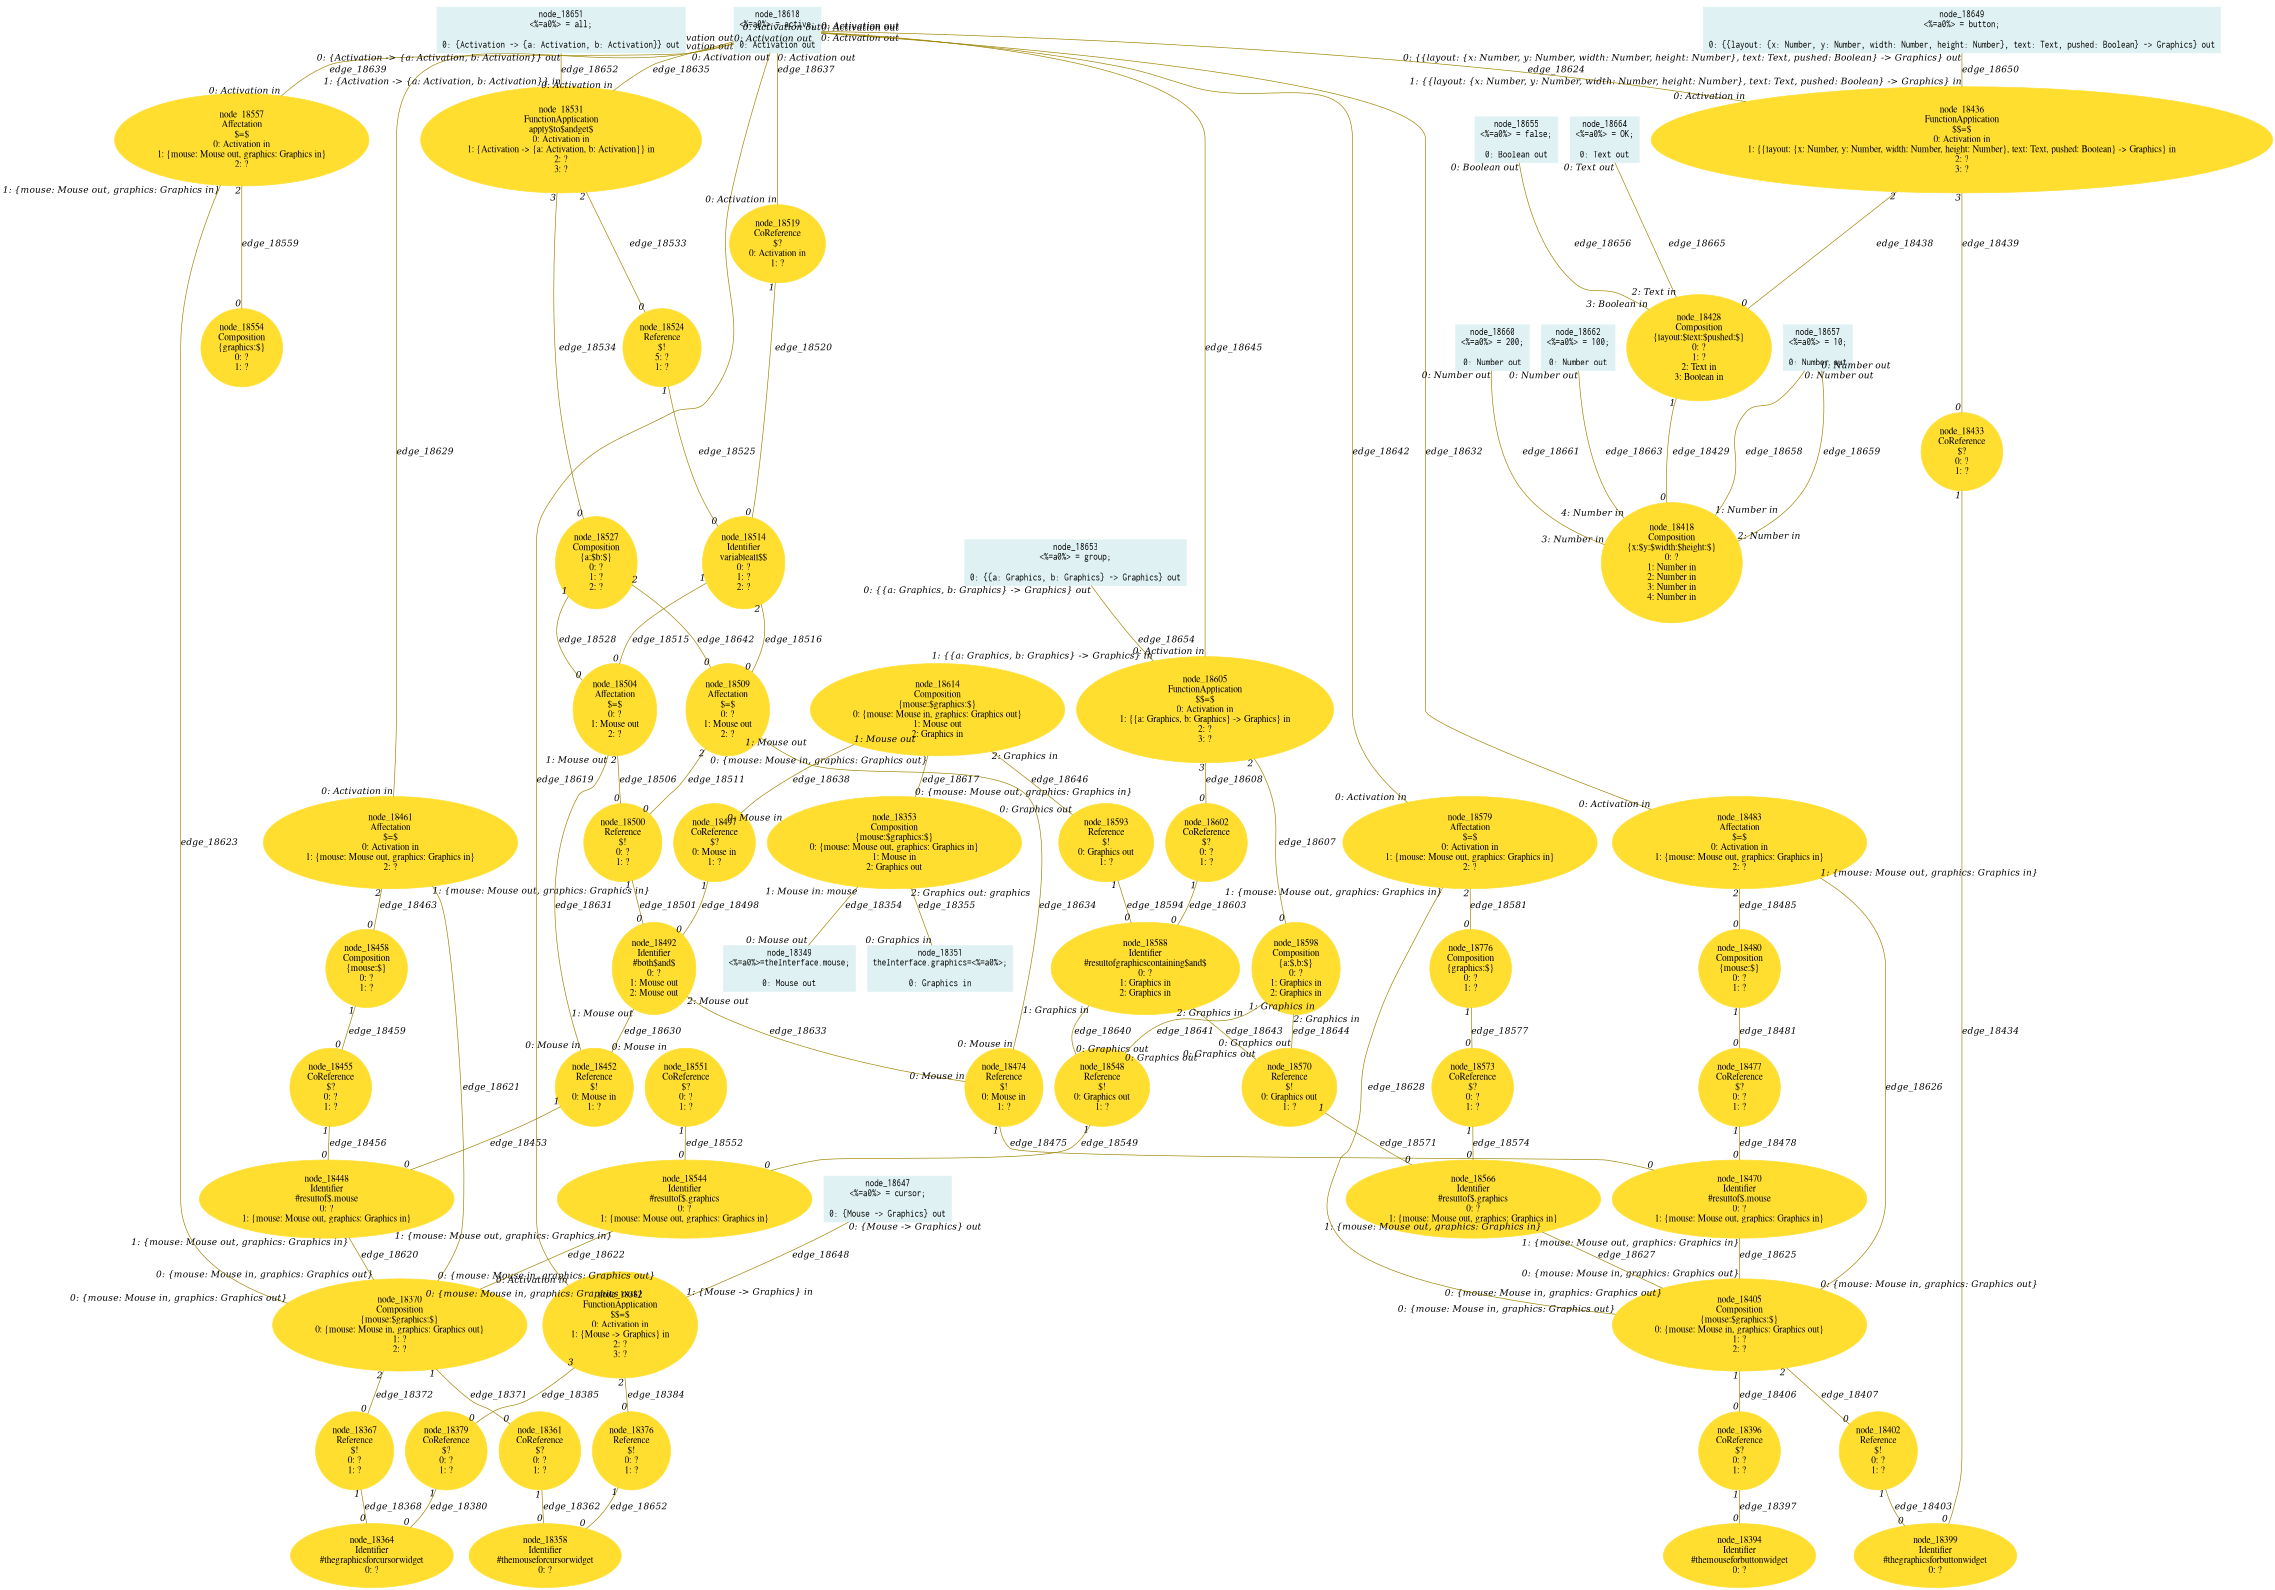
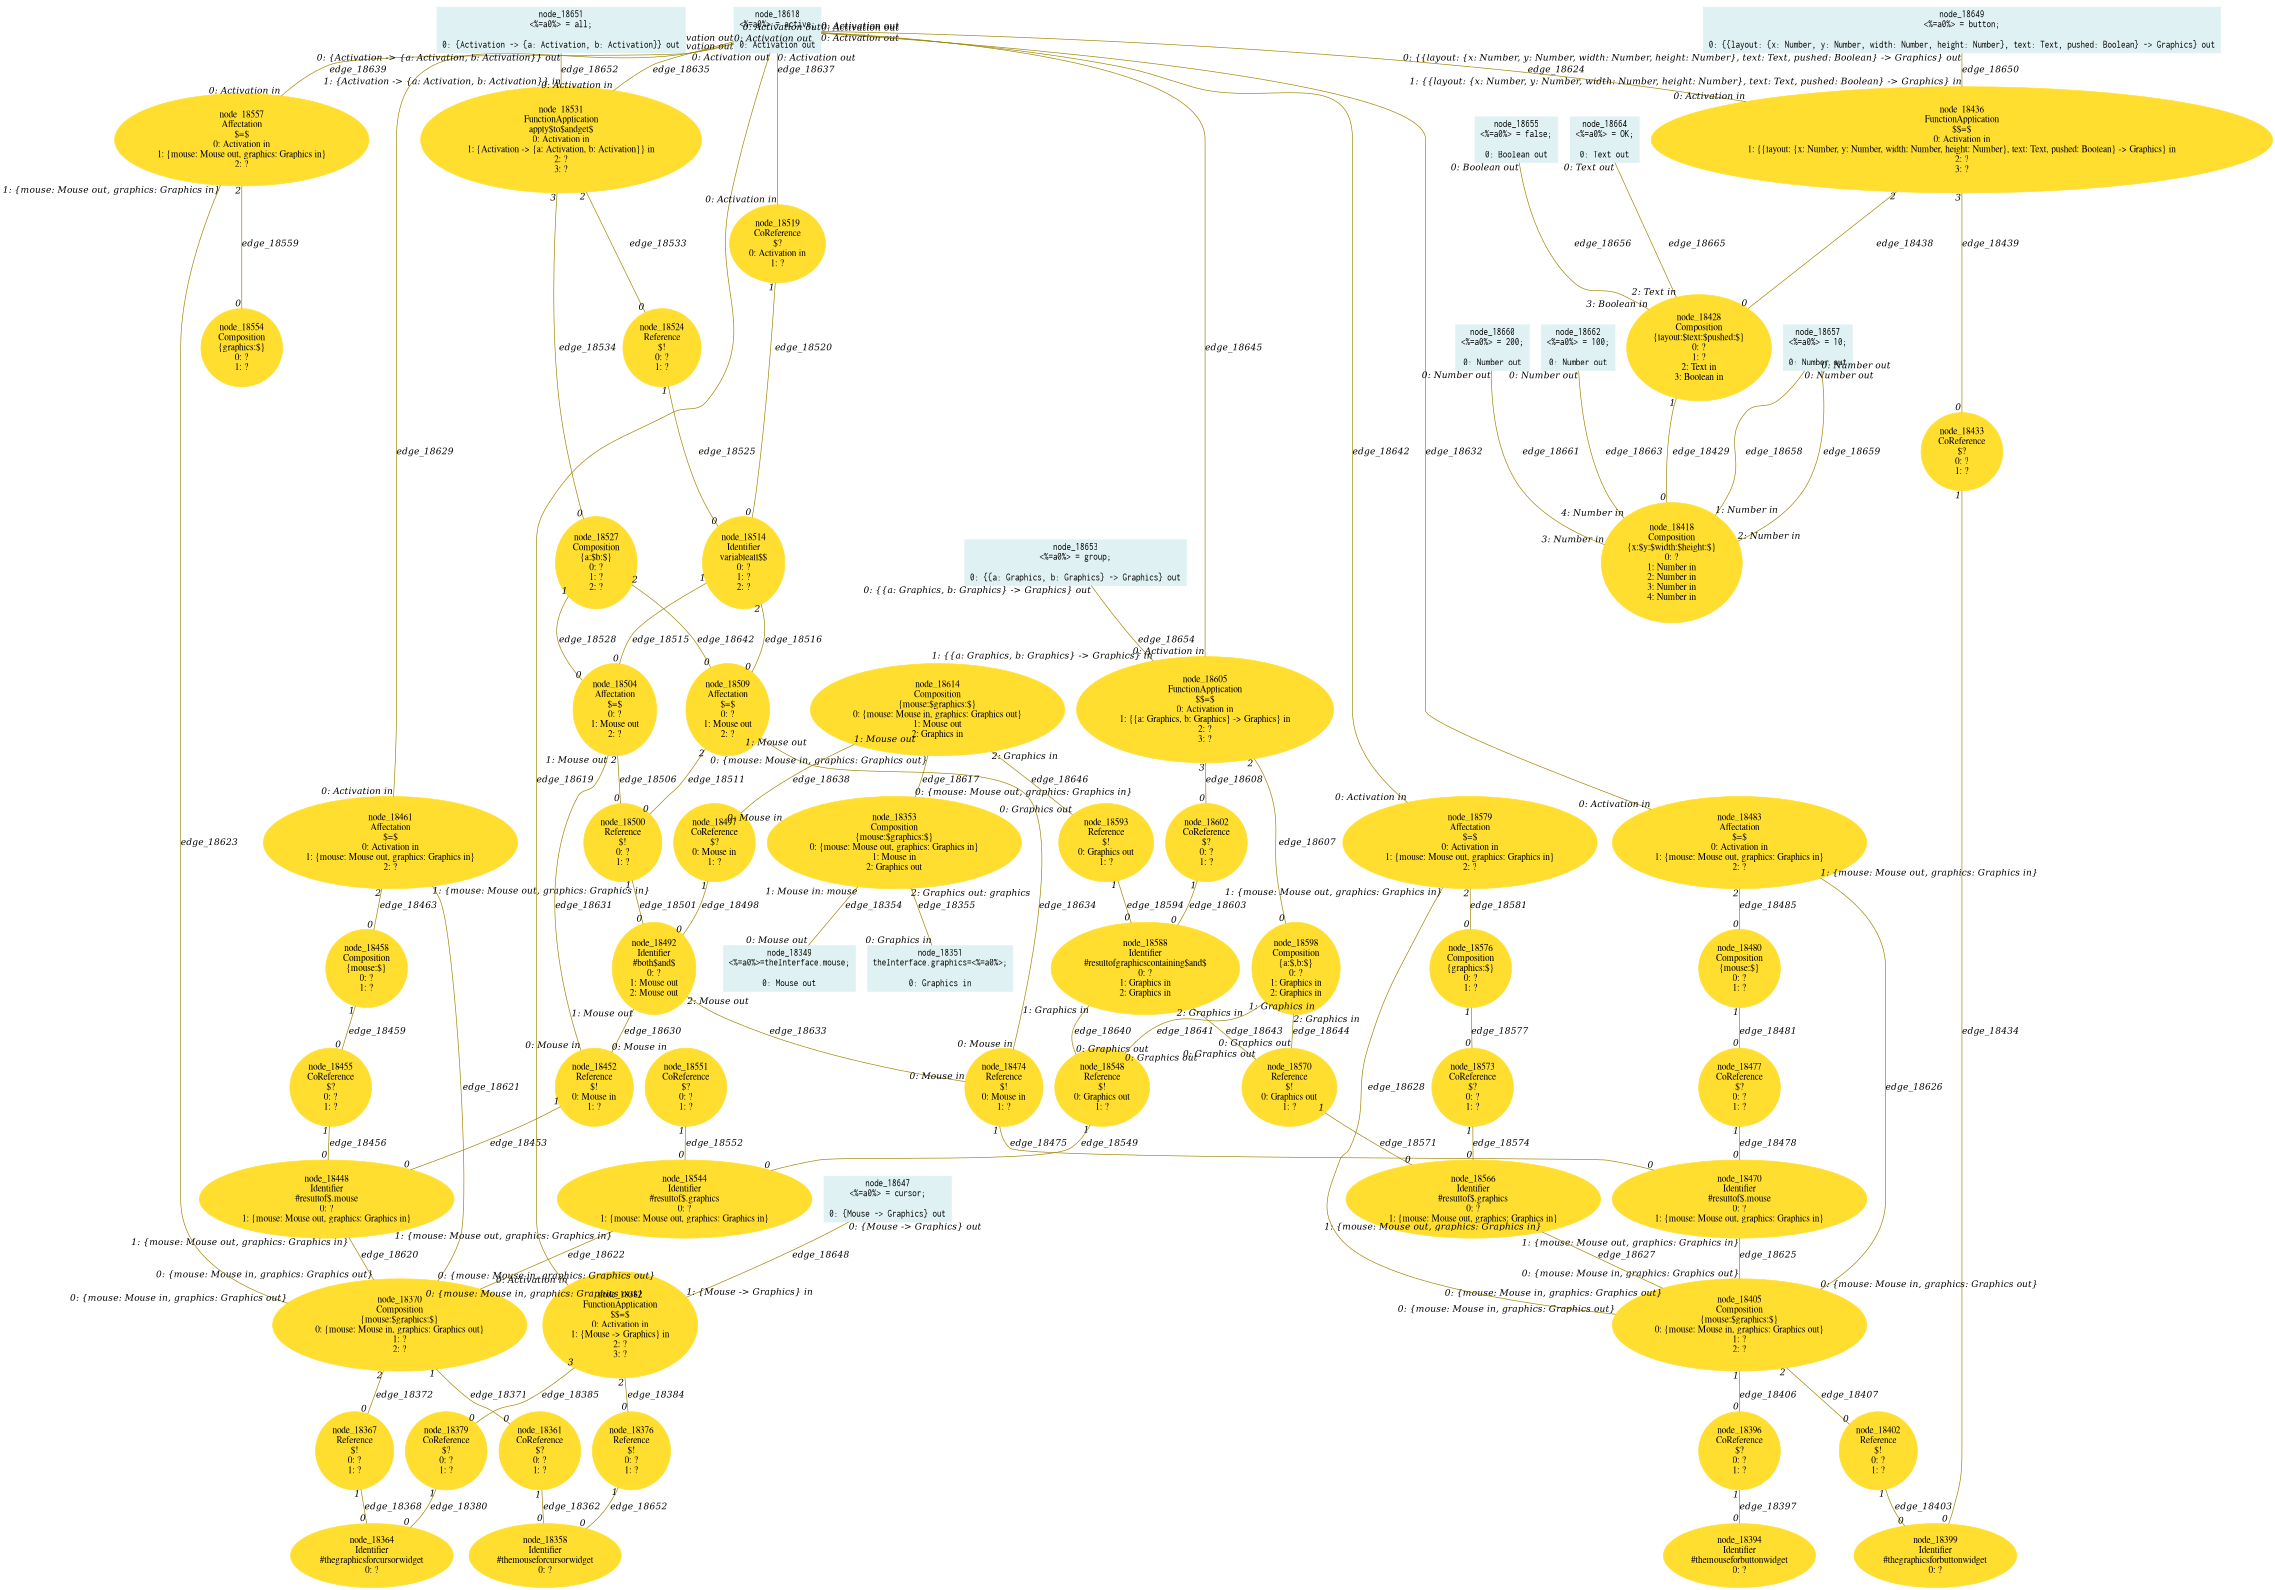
(662, 348) -> (662, 348)
(1471, 968) -> (1471, 968)
